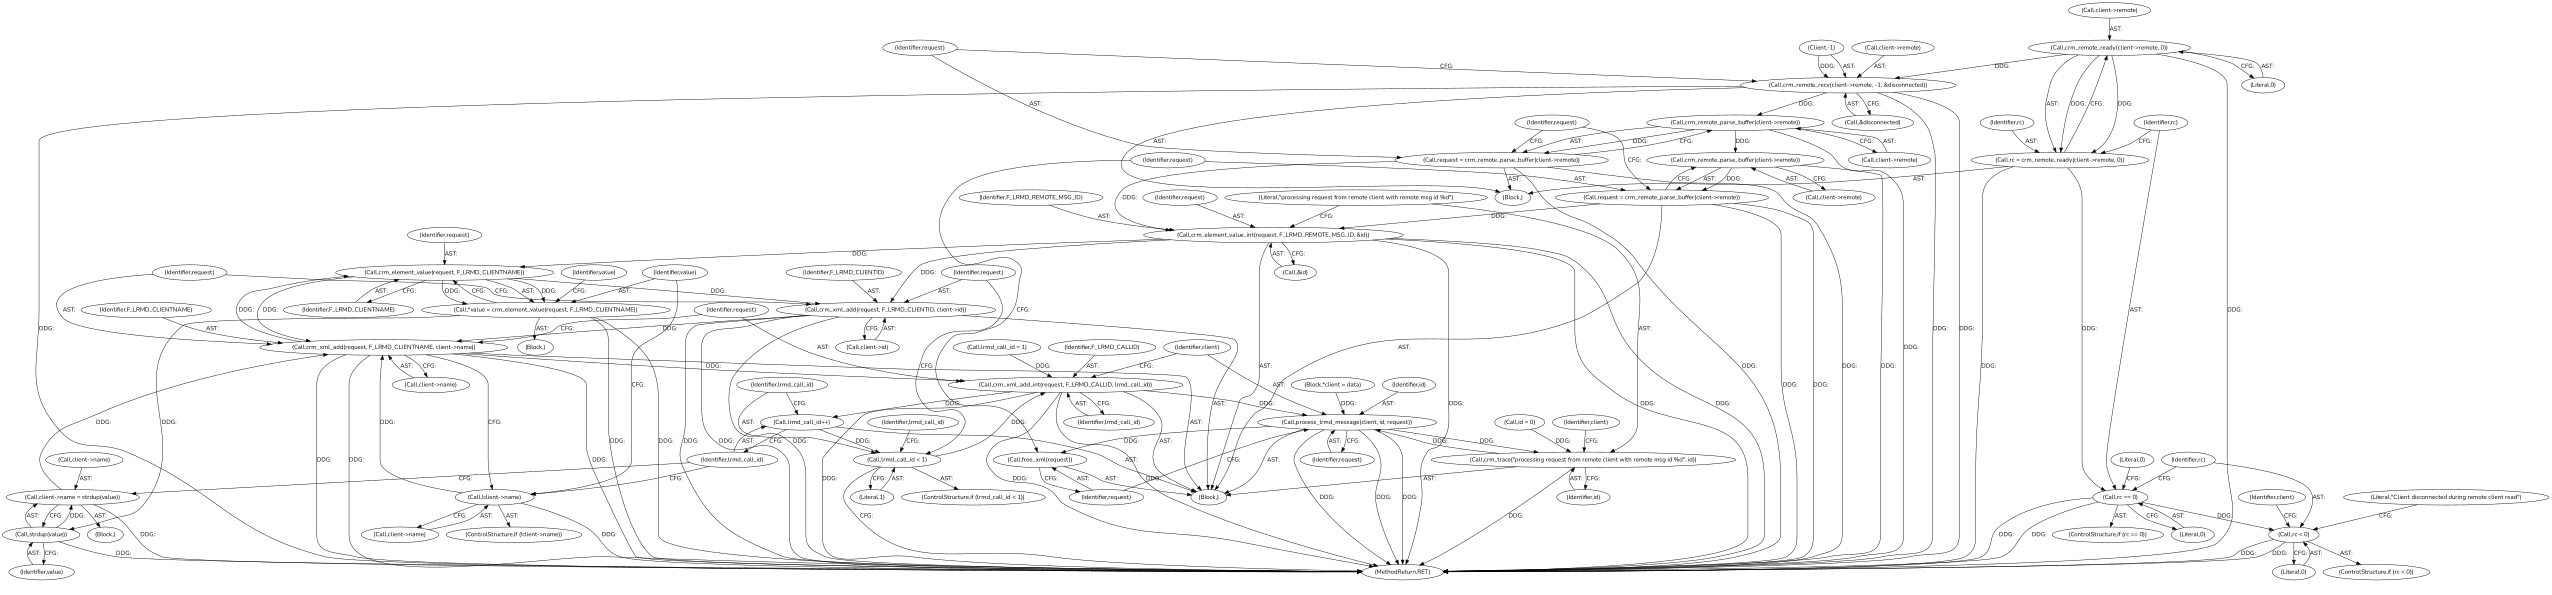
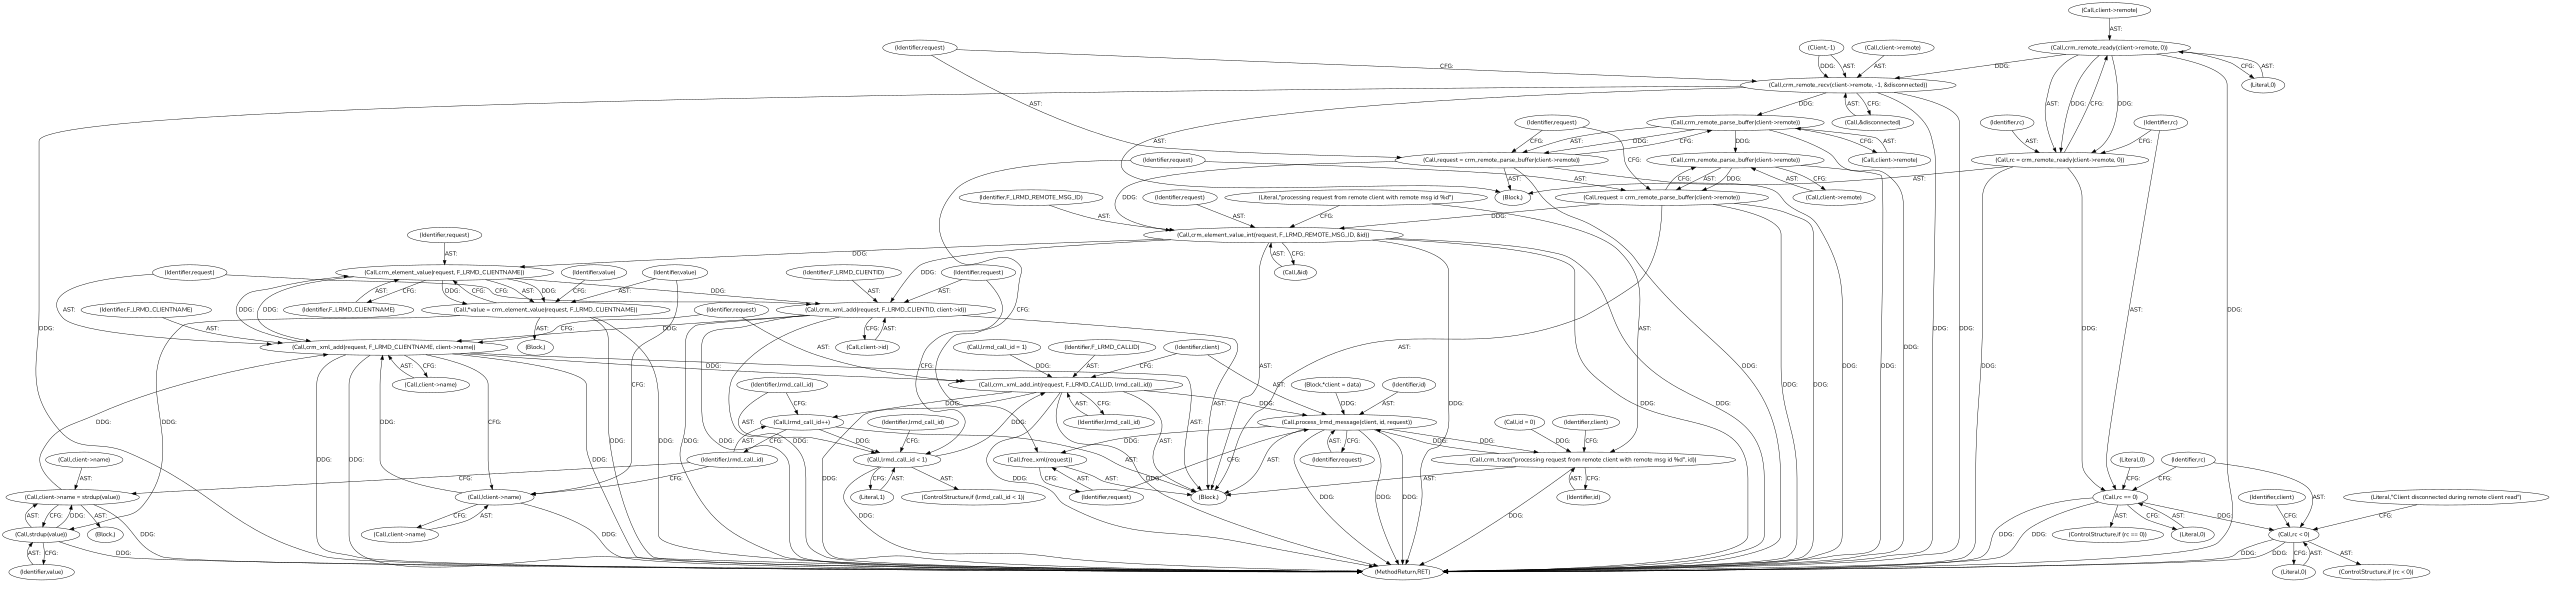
(867, 516) -> (867, 516)
(514, 535) -> none
